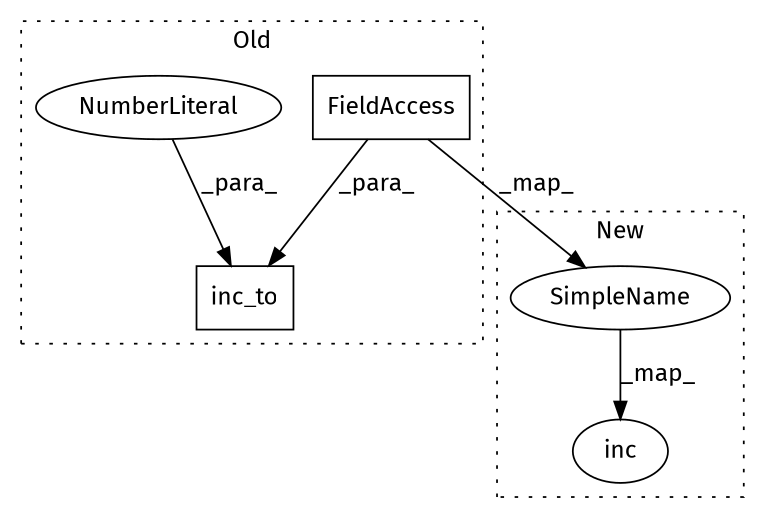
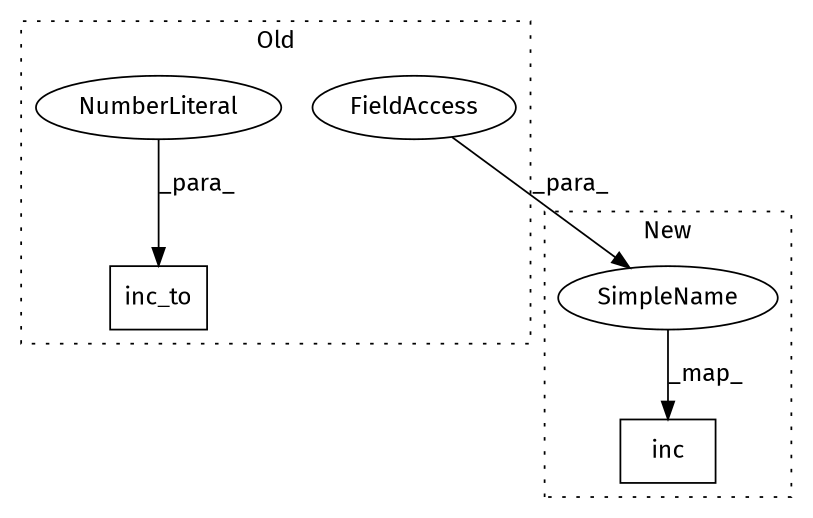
(391, 108) -> (414, 108)
(537, 184) -> (571, 184)
(324, 195) -> none
(620, 451) -> (668, 451)
